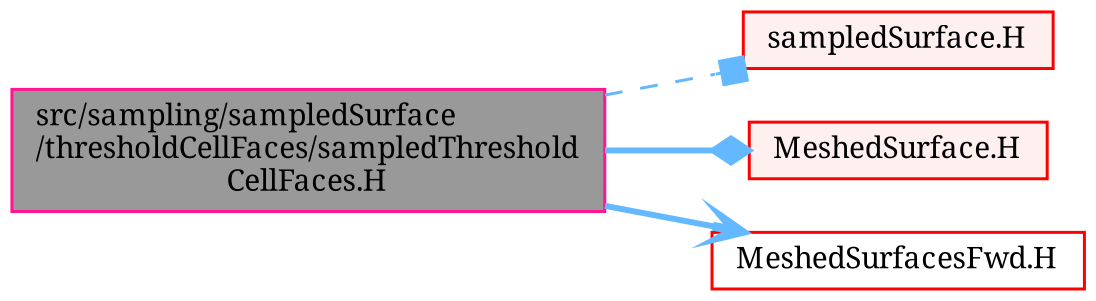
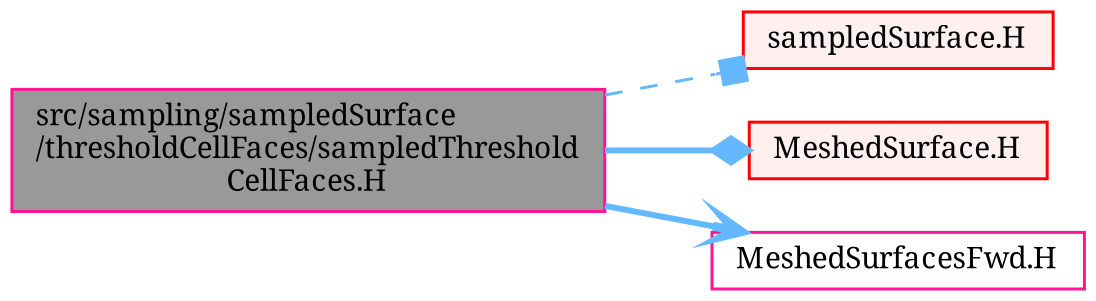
(898, 261) -> (898, 261)
